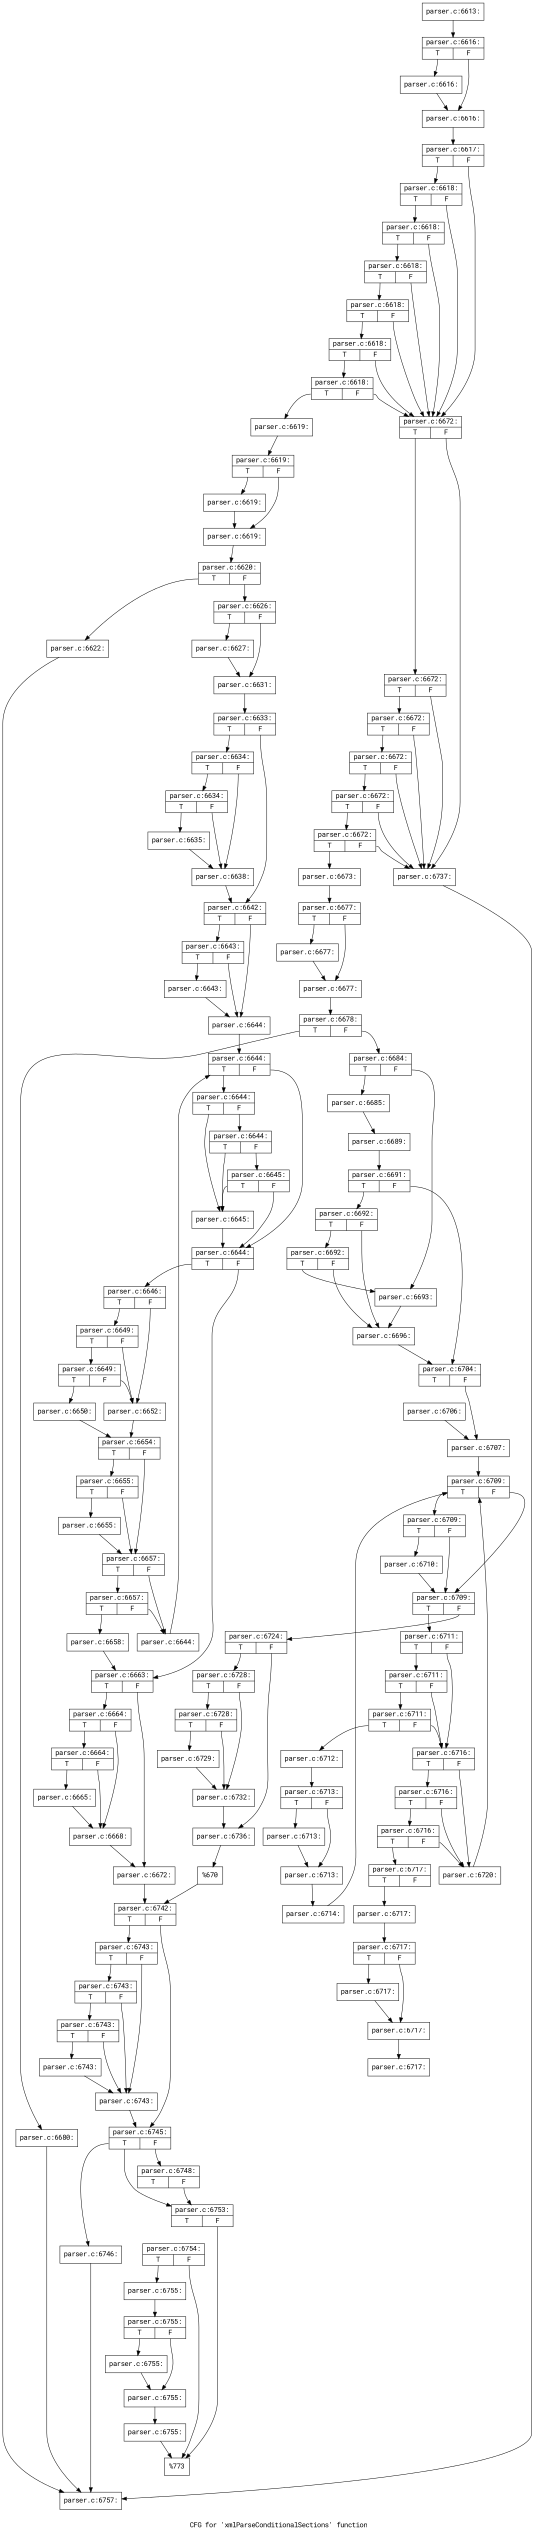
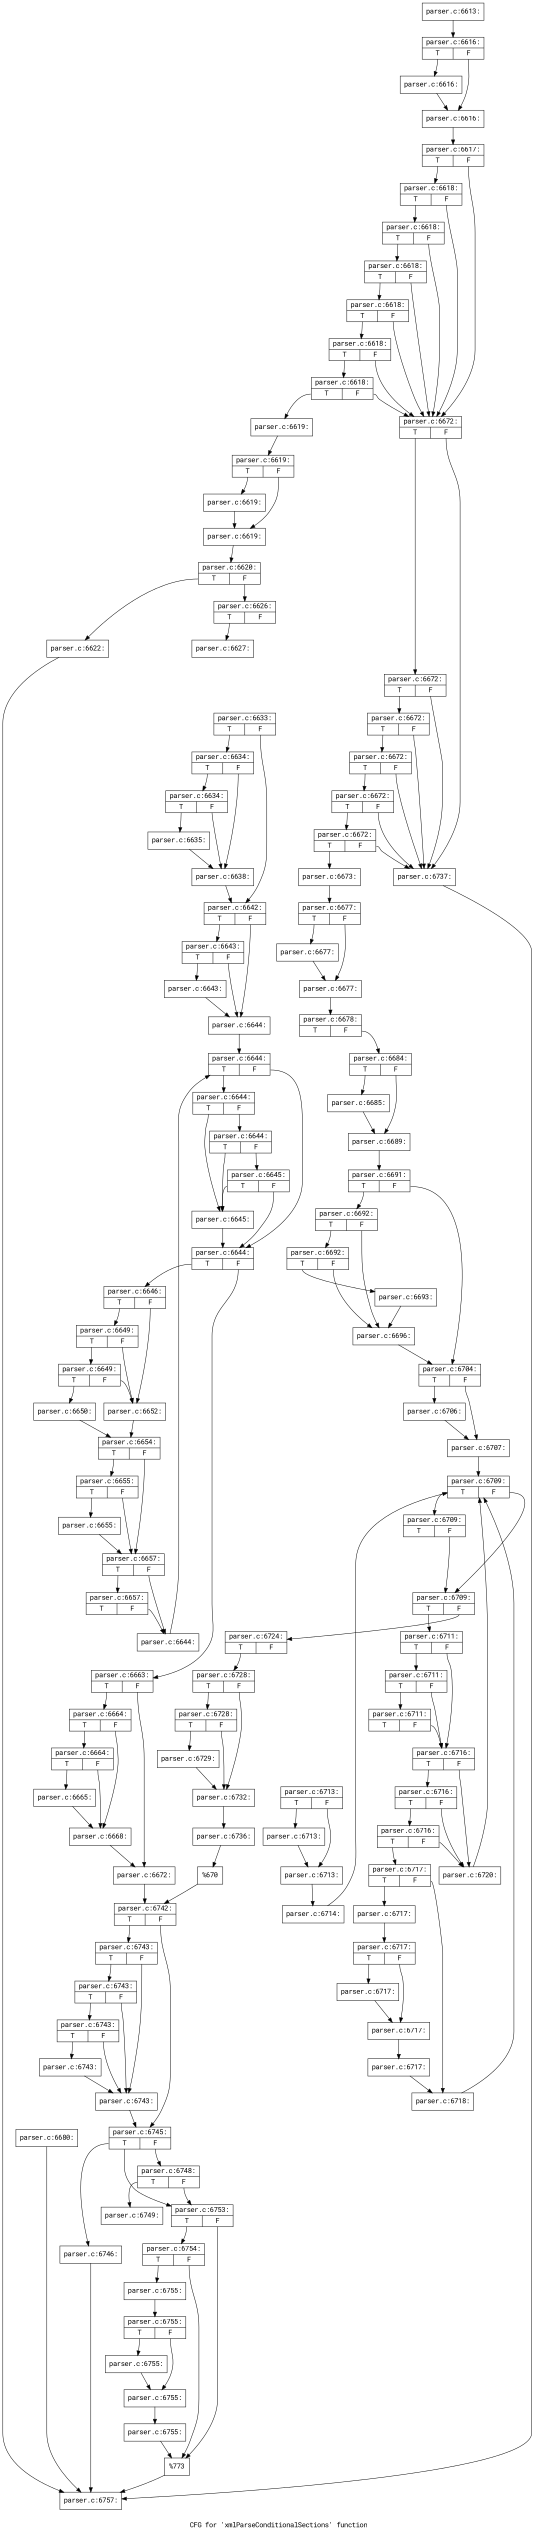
(245, 685) -> none
(432, 1172) -> (396, 1103)
none -> (434, 1392)
(21, 1460) -> none
(411, 1565) -> none
(98, 1642) -> none
(268, 1744) -> none
(312, 1759) -> none
none -> (443, 2102)
none -> (132, 2216)
none -> (186, 2233)
none -> (145, 2484)
